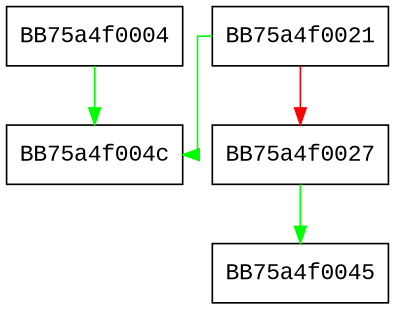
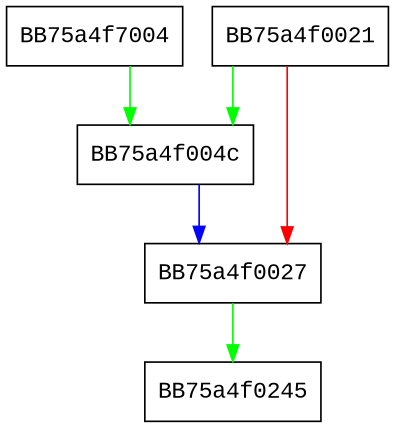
(95, 36) -> (95, 36)
none -> (199, 206)
(300, 273) -> (233, 392)
